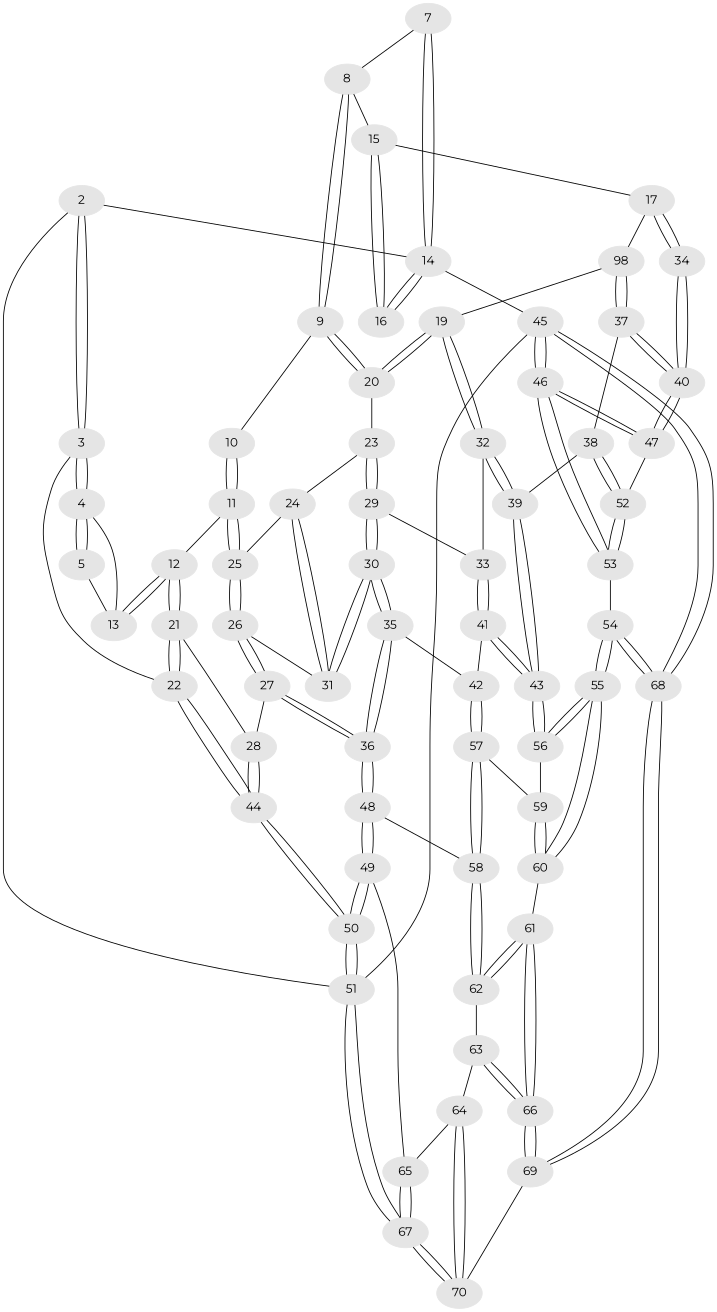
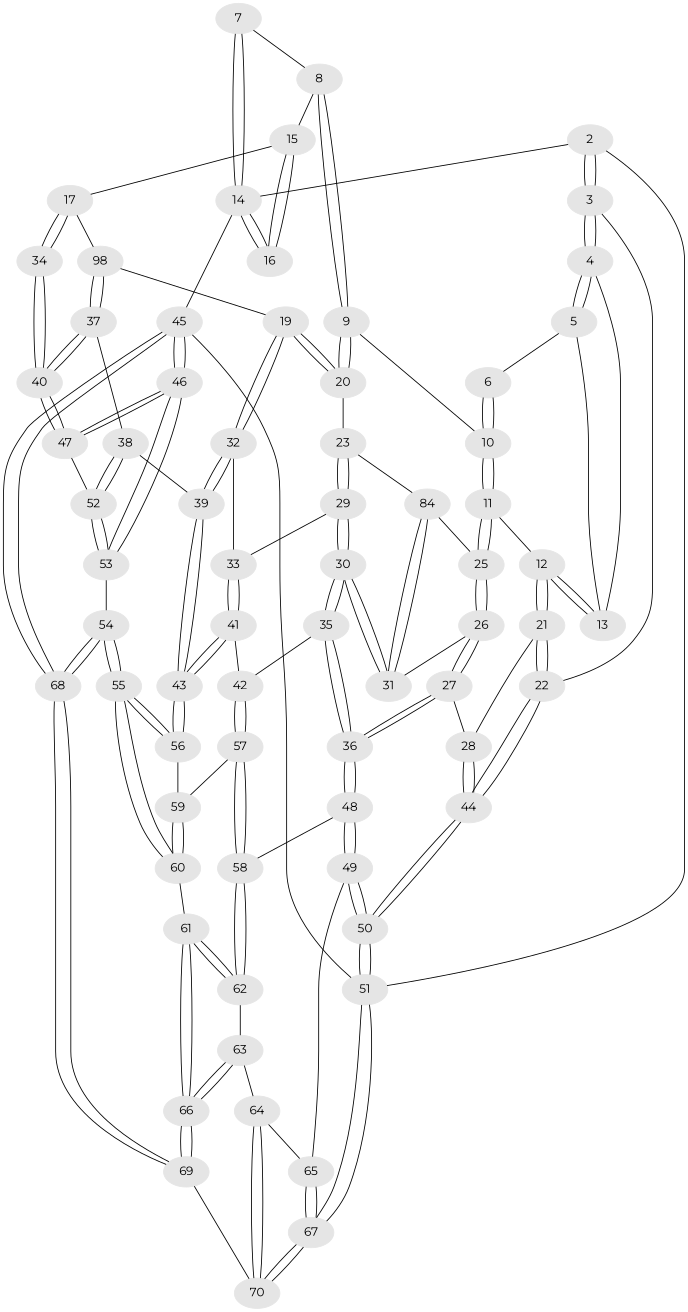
none -> (488, 383)
(293, 504) -> (427, 504)
